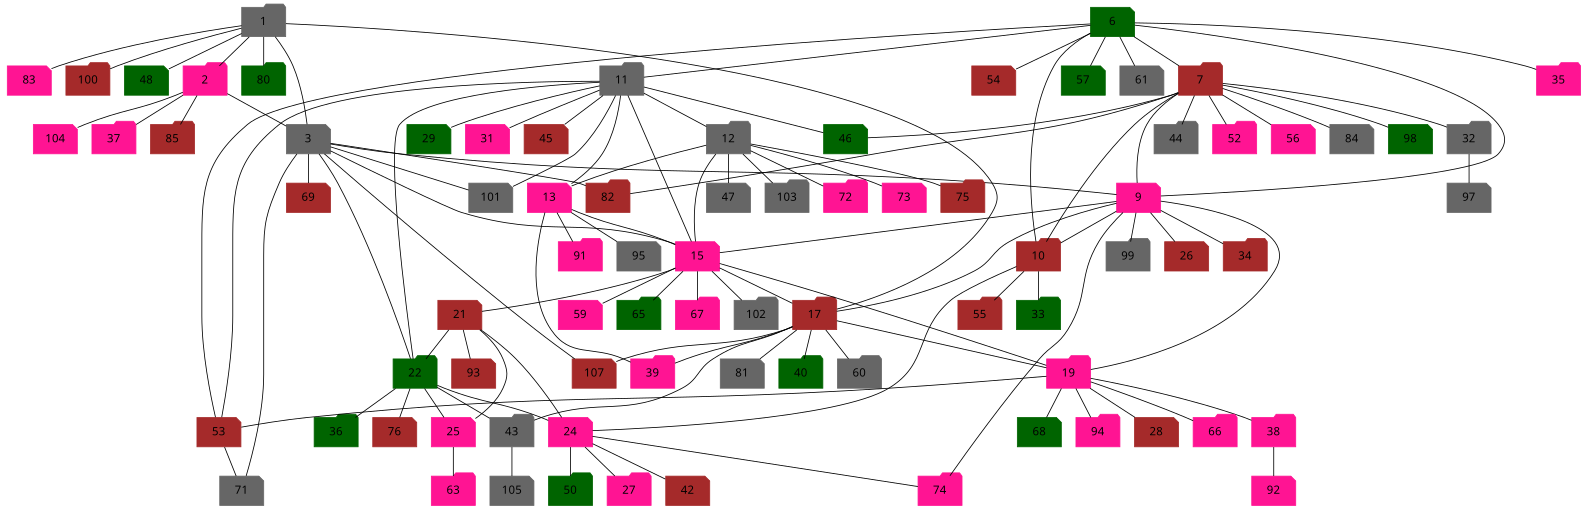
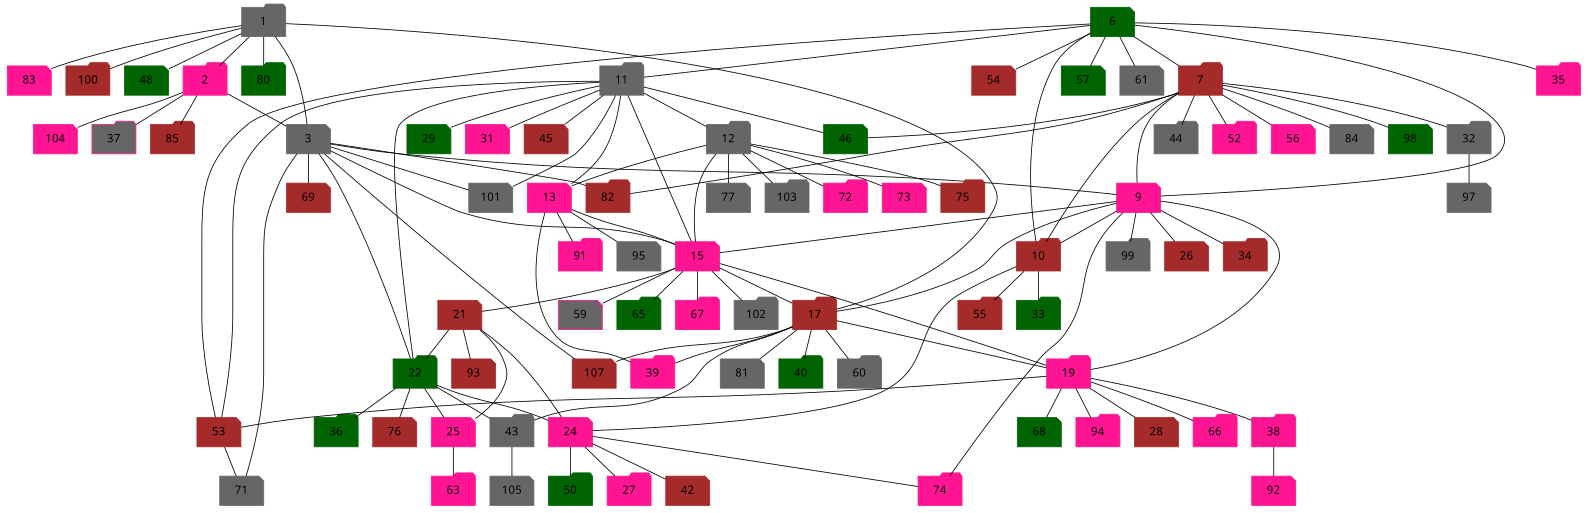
(114, 139) -> (114, 139)
(728, 198) -> (728, 198)
(580, 315) -> (580, 315)
